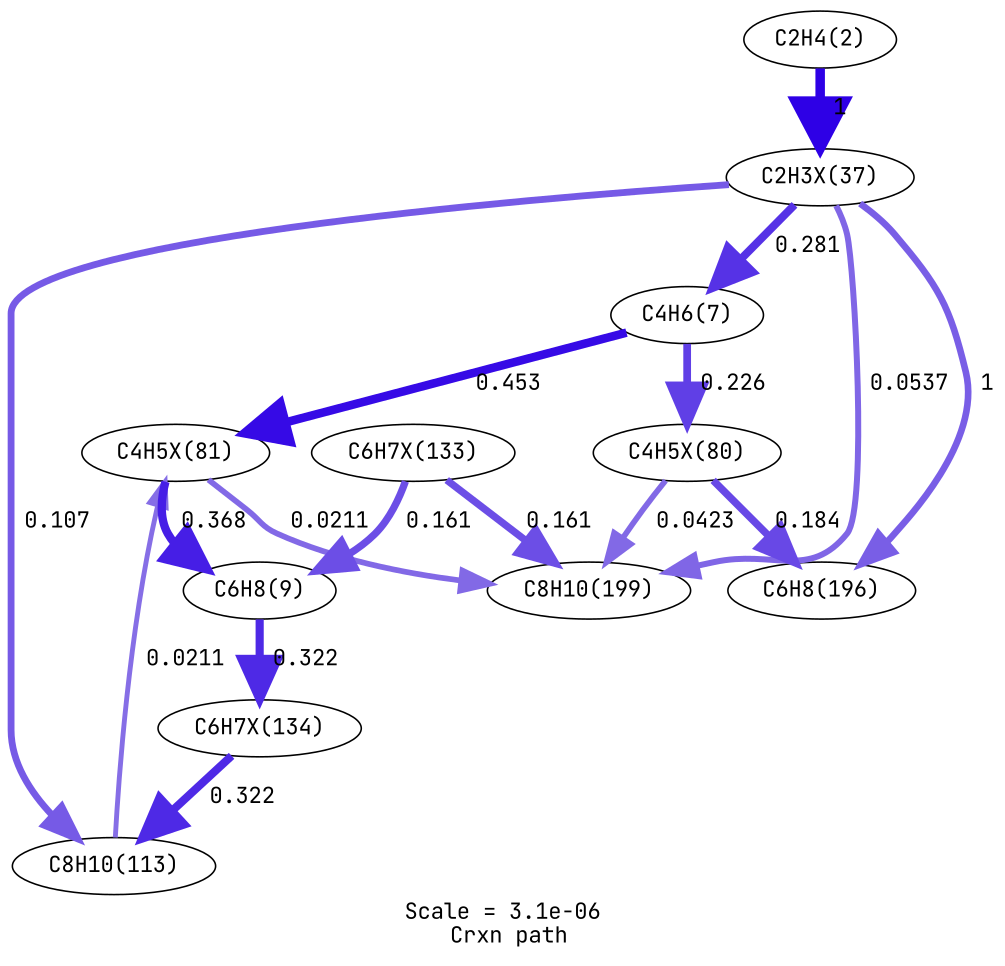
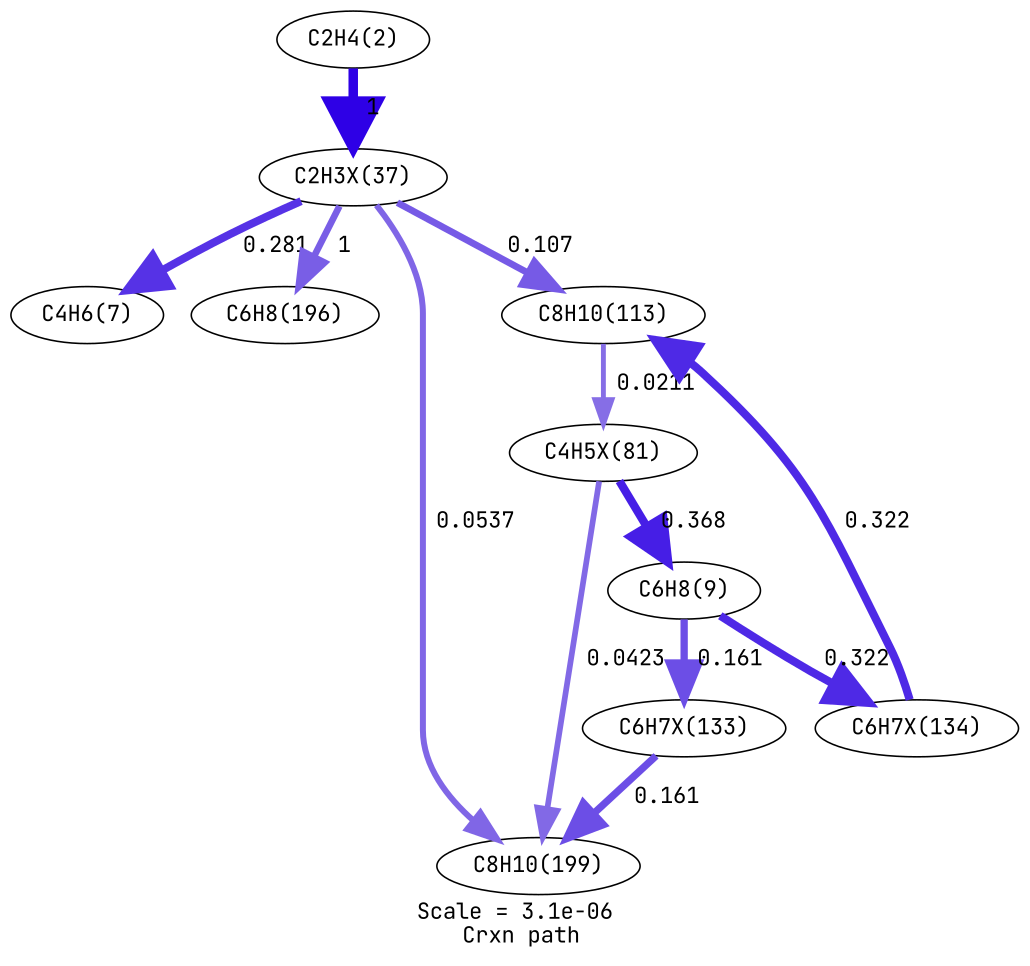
(456, 378) -> none
(687, 453) -> none
(323, 522) -> (619, 659)
(384, 523) -> (684, 641)
